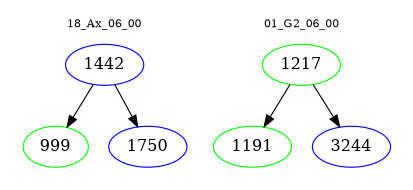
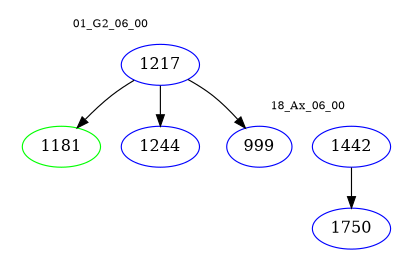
(301, 65) -> (160, 65)
(83, 101) -> (224, 106)
(56, 147) -> (259, 147)
(253, 147) -> (61, 147)
(351, 147) -> (160, 147)
